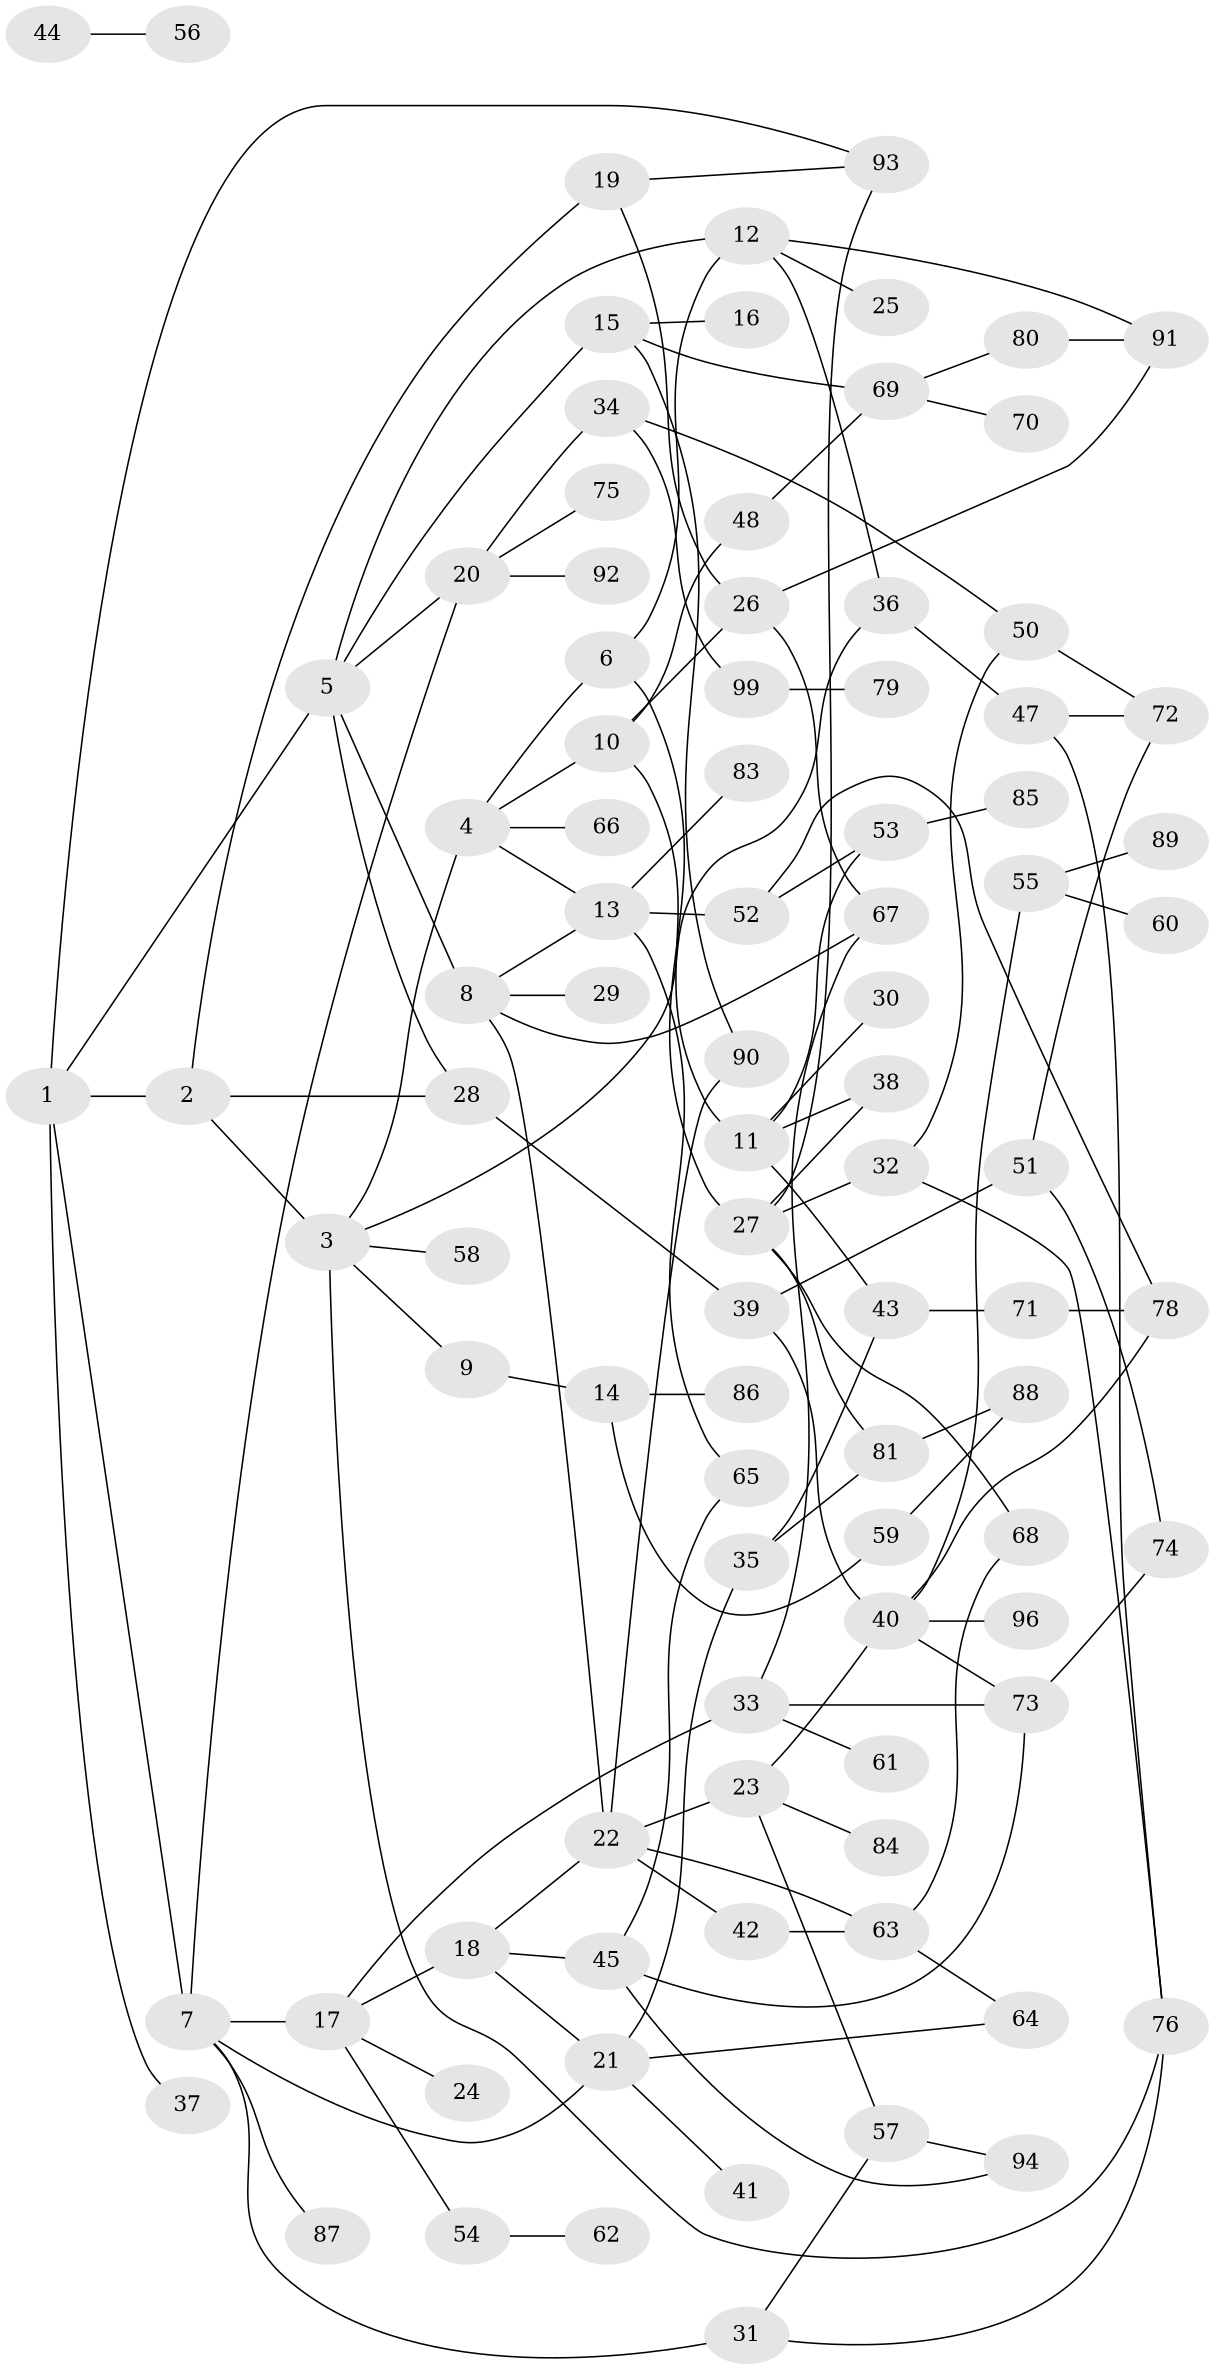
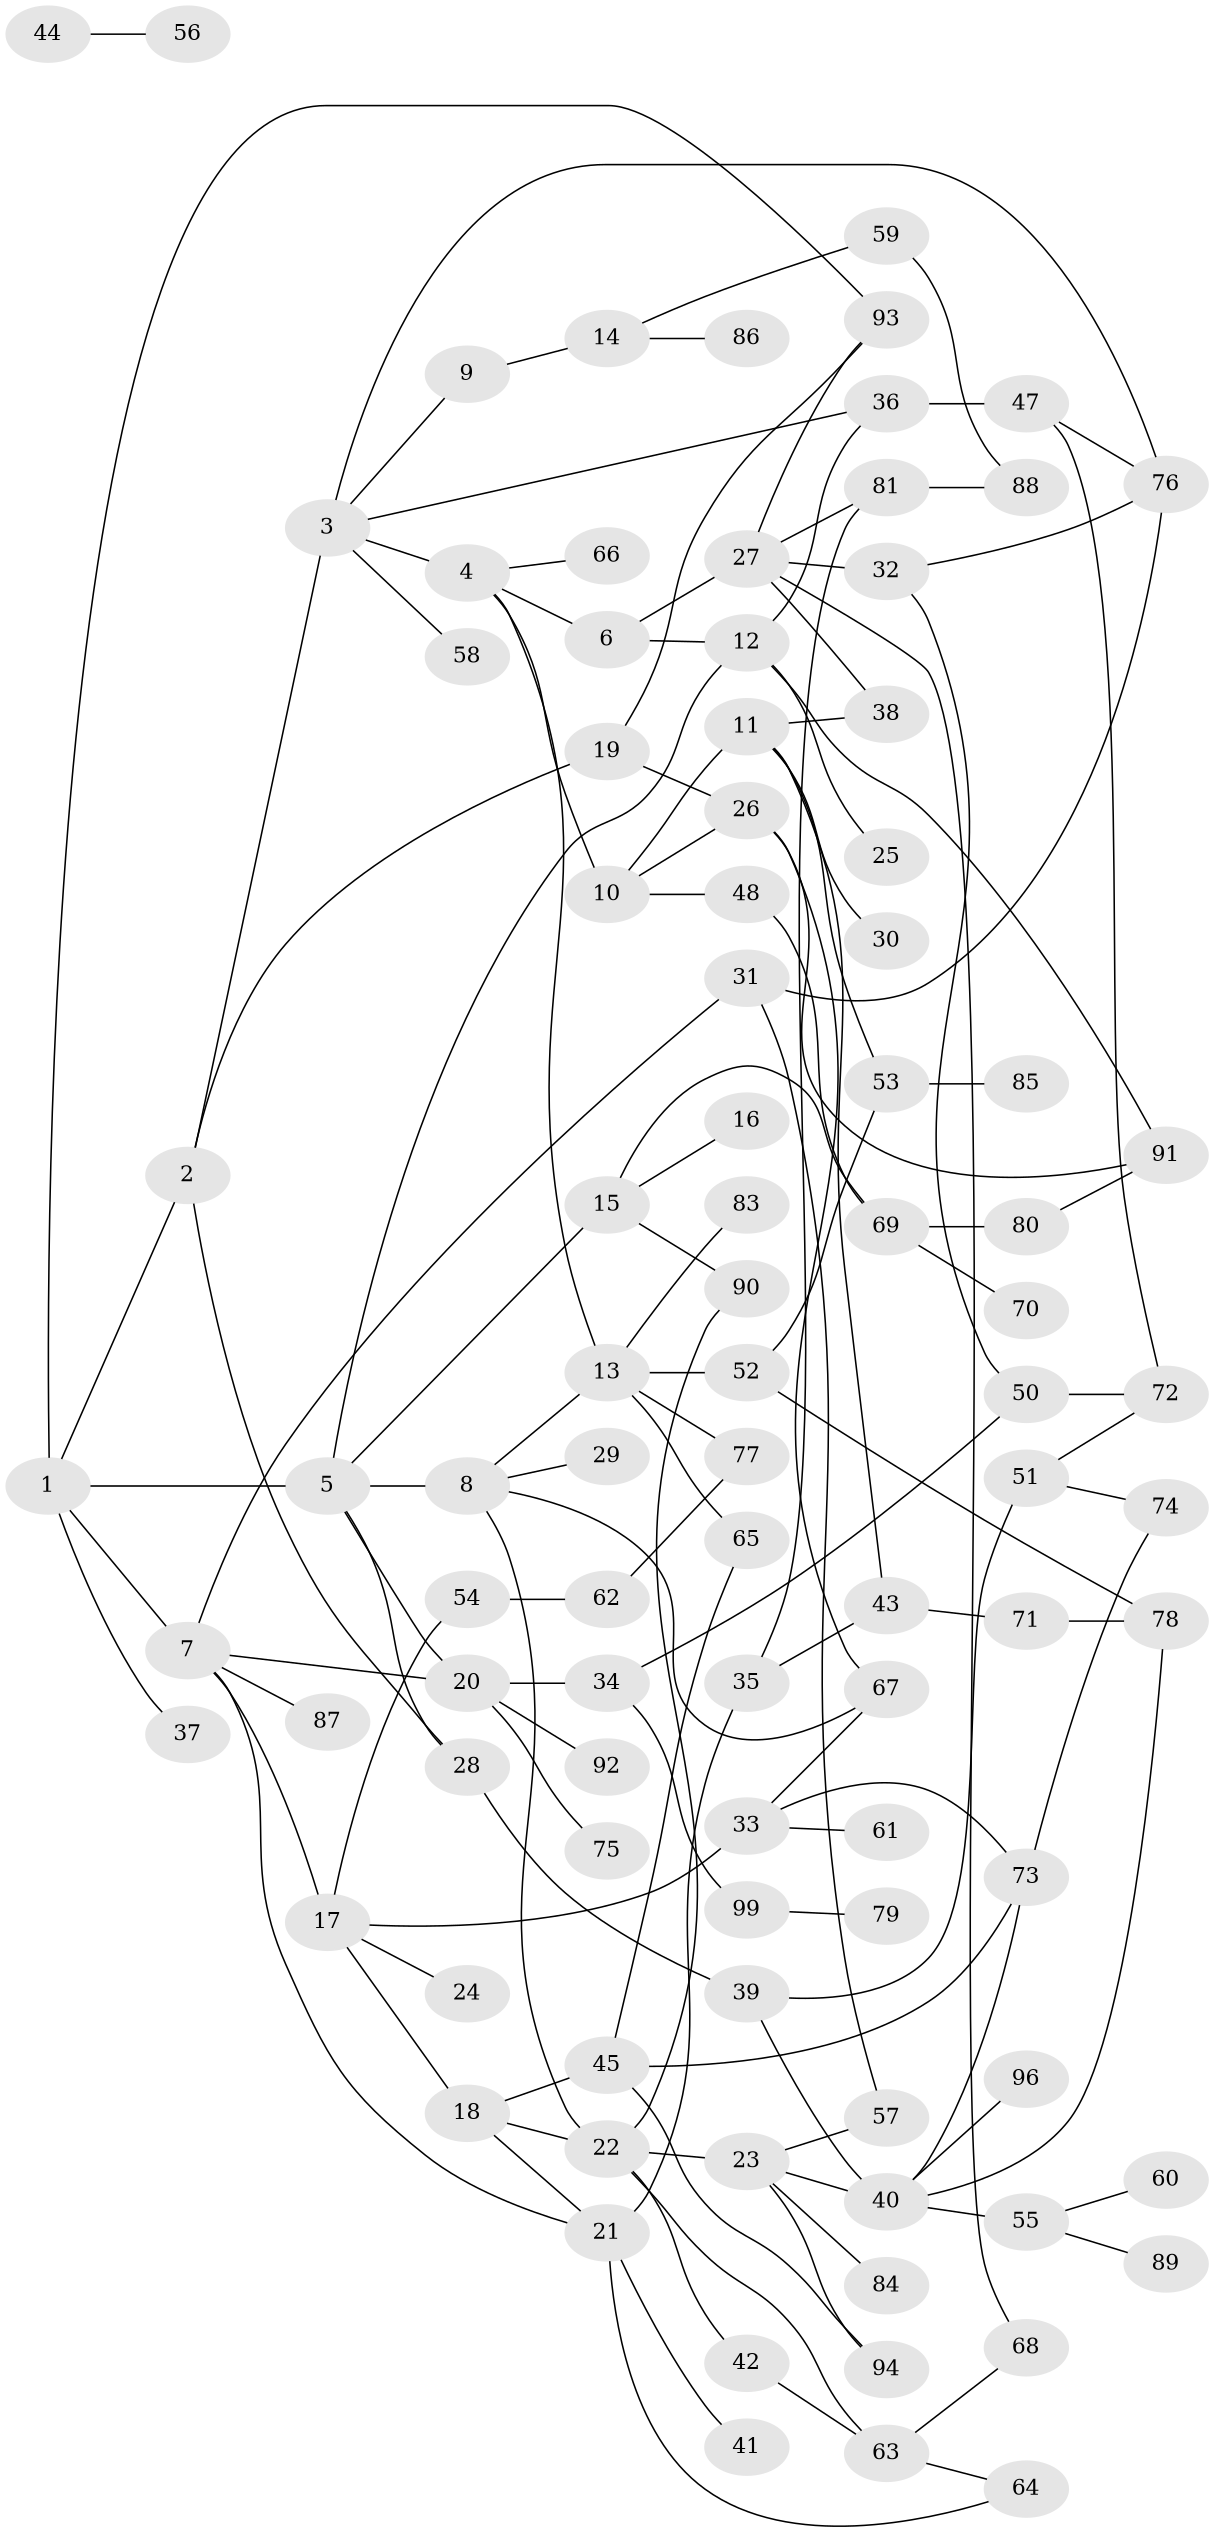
none -> (747, 1456)
(956, 2148) -> (815, 2267)
